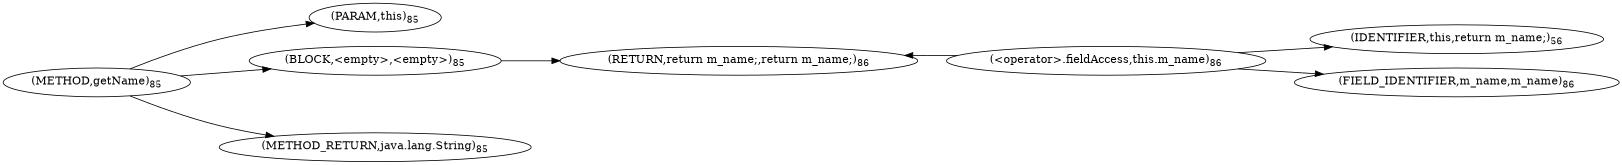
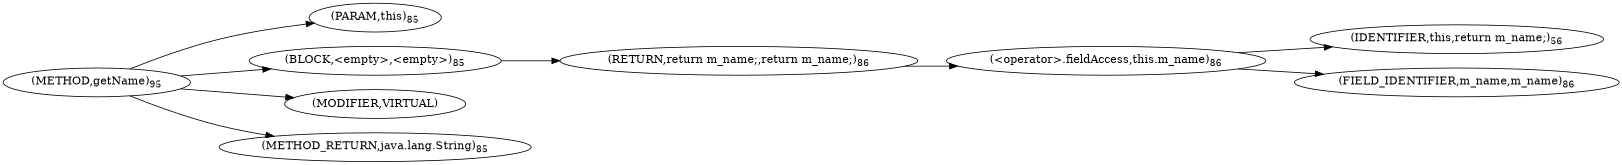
(935, 55) -> (927, 66)
(156, 81) -> (156, 81)
none -> (375, 104)
